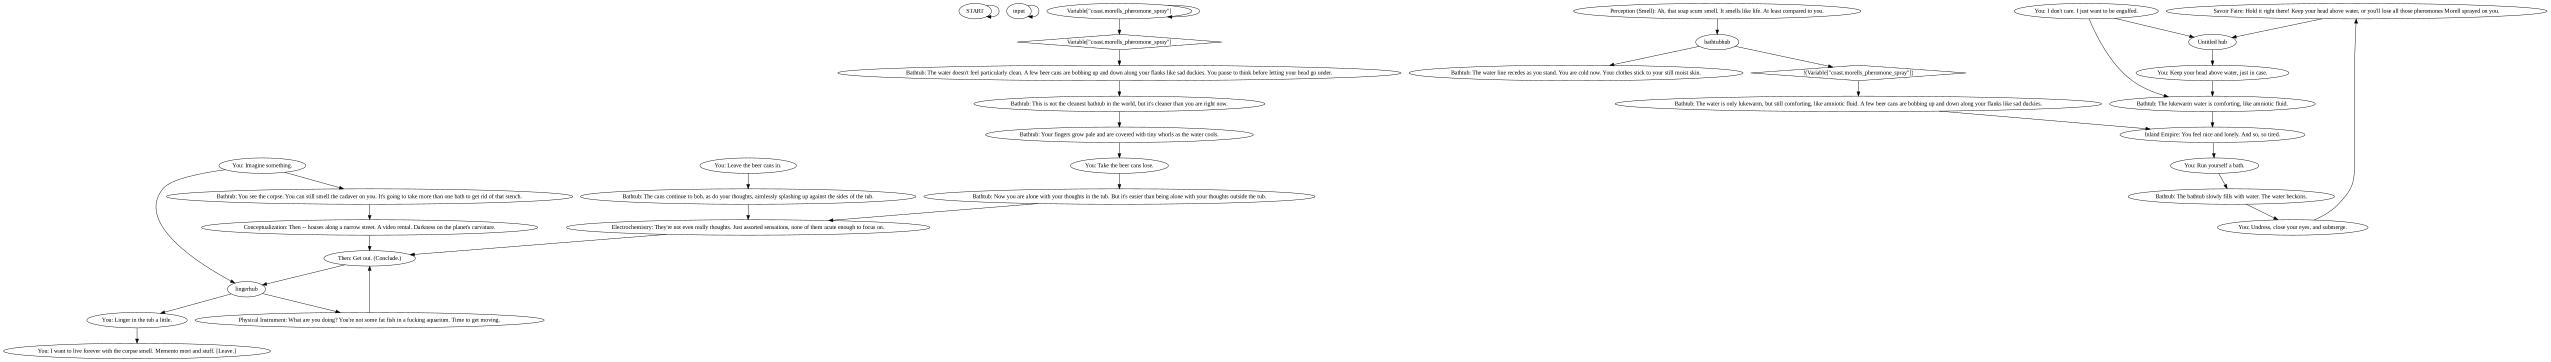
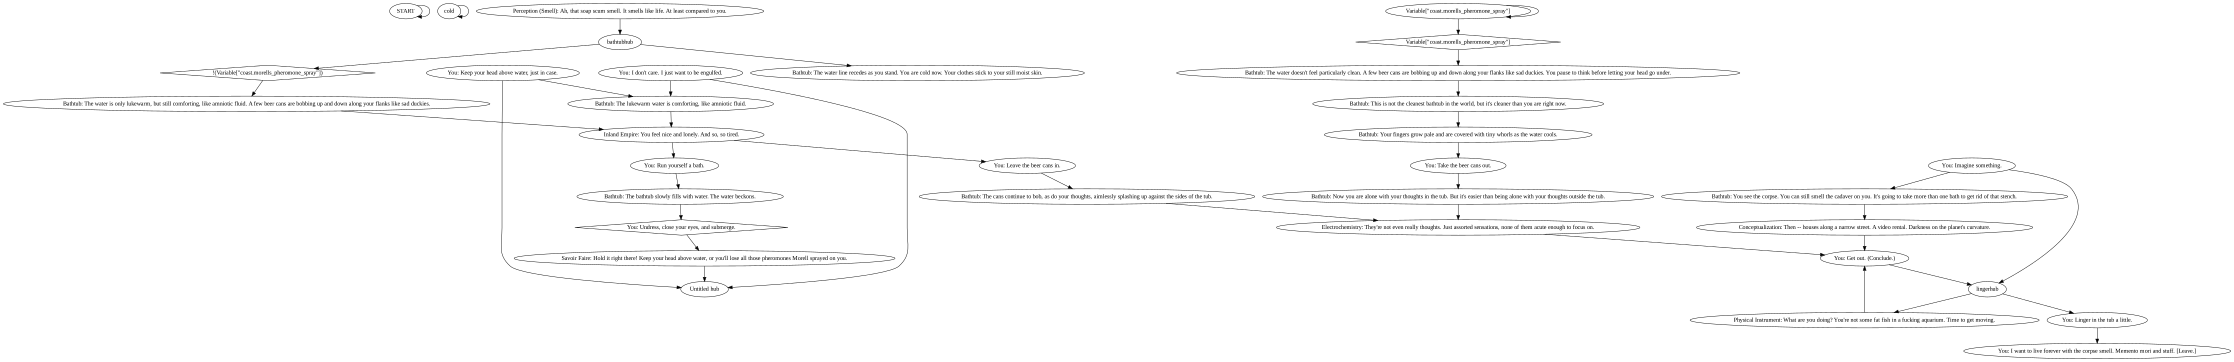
(1019, 11) -> (449, 11)
(2212, 55) -> (504, 259)
none -> (858, 151)
(1119, 166) -> (1458, 166)
(2293, 227) -> (681, 227)
(370, 258) -> (1865, 258)
